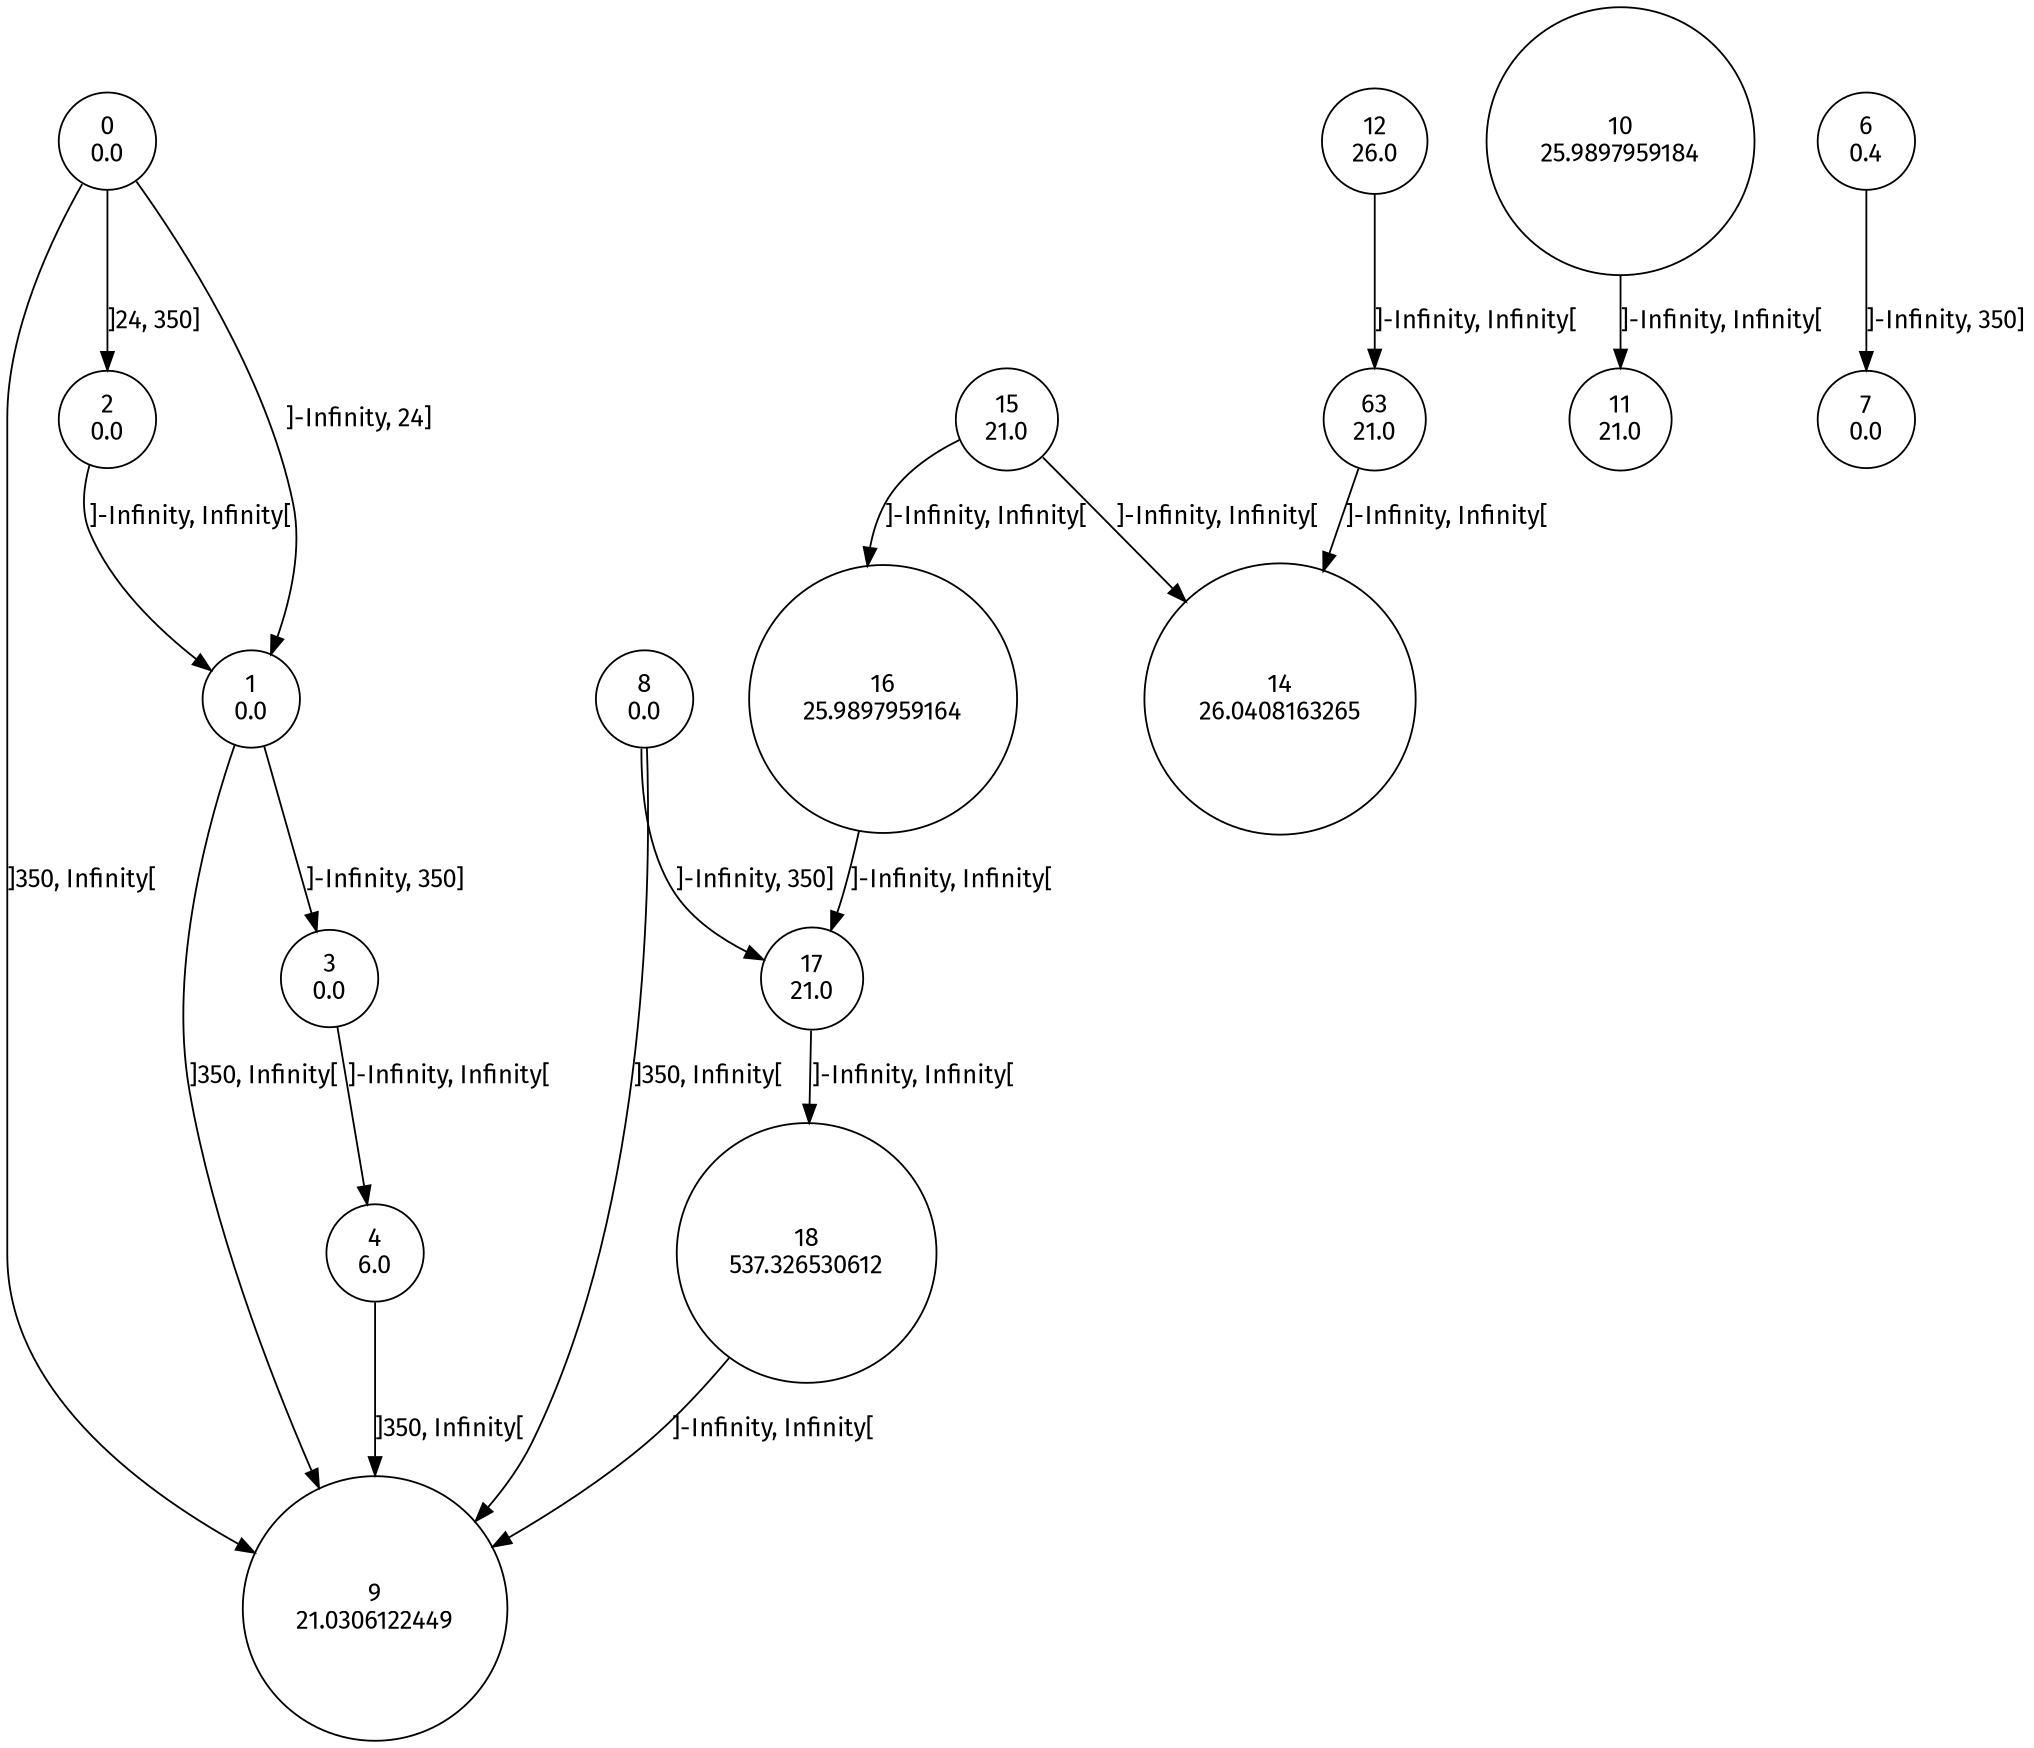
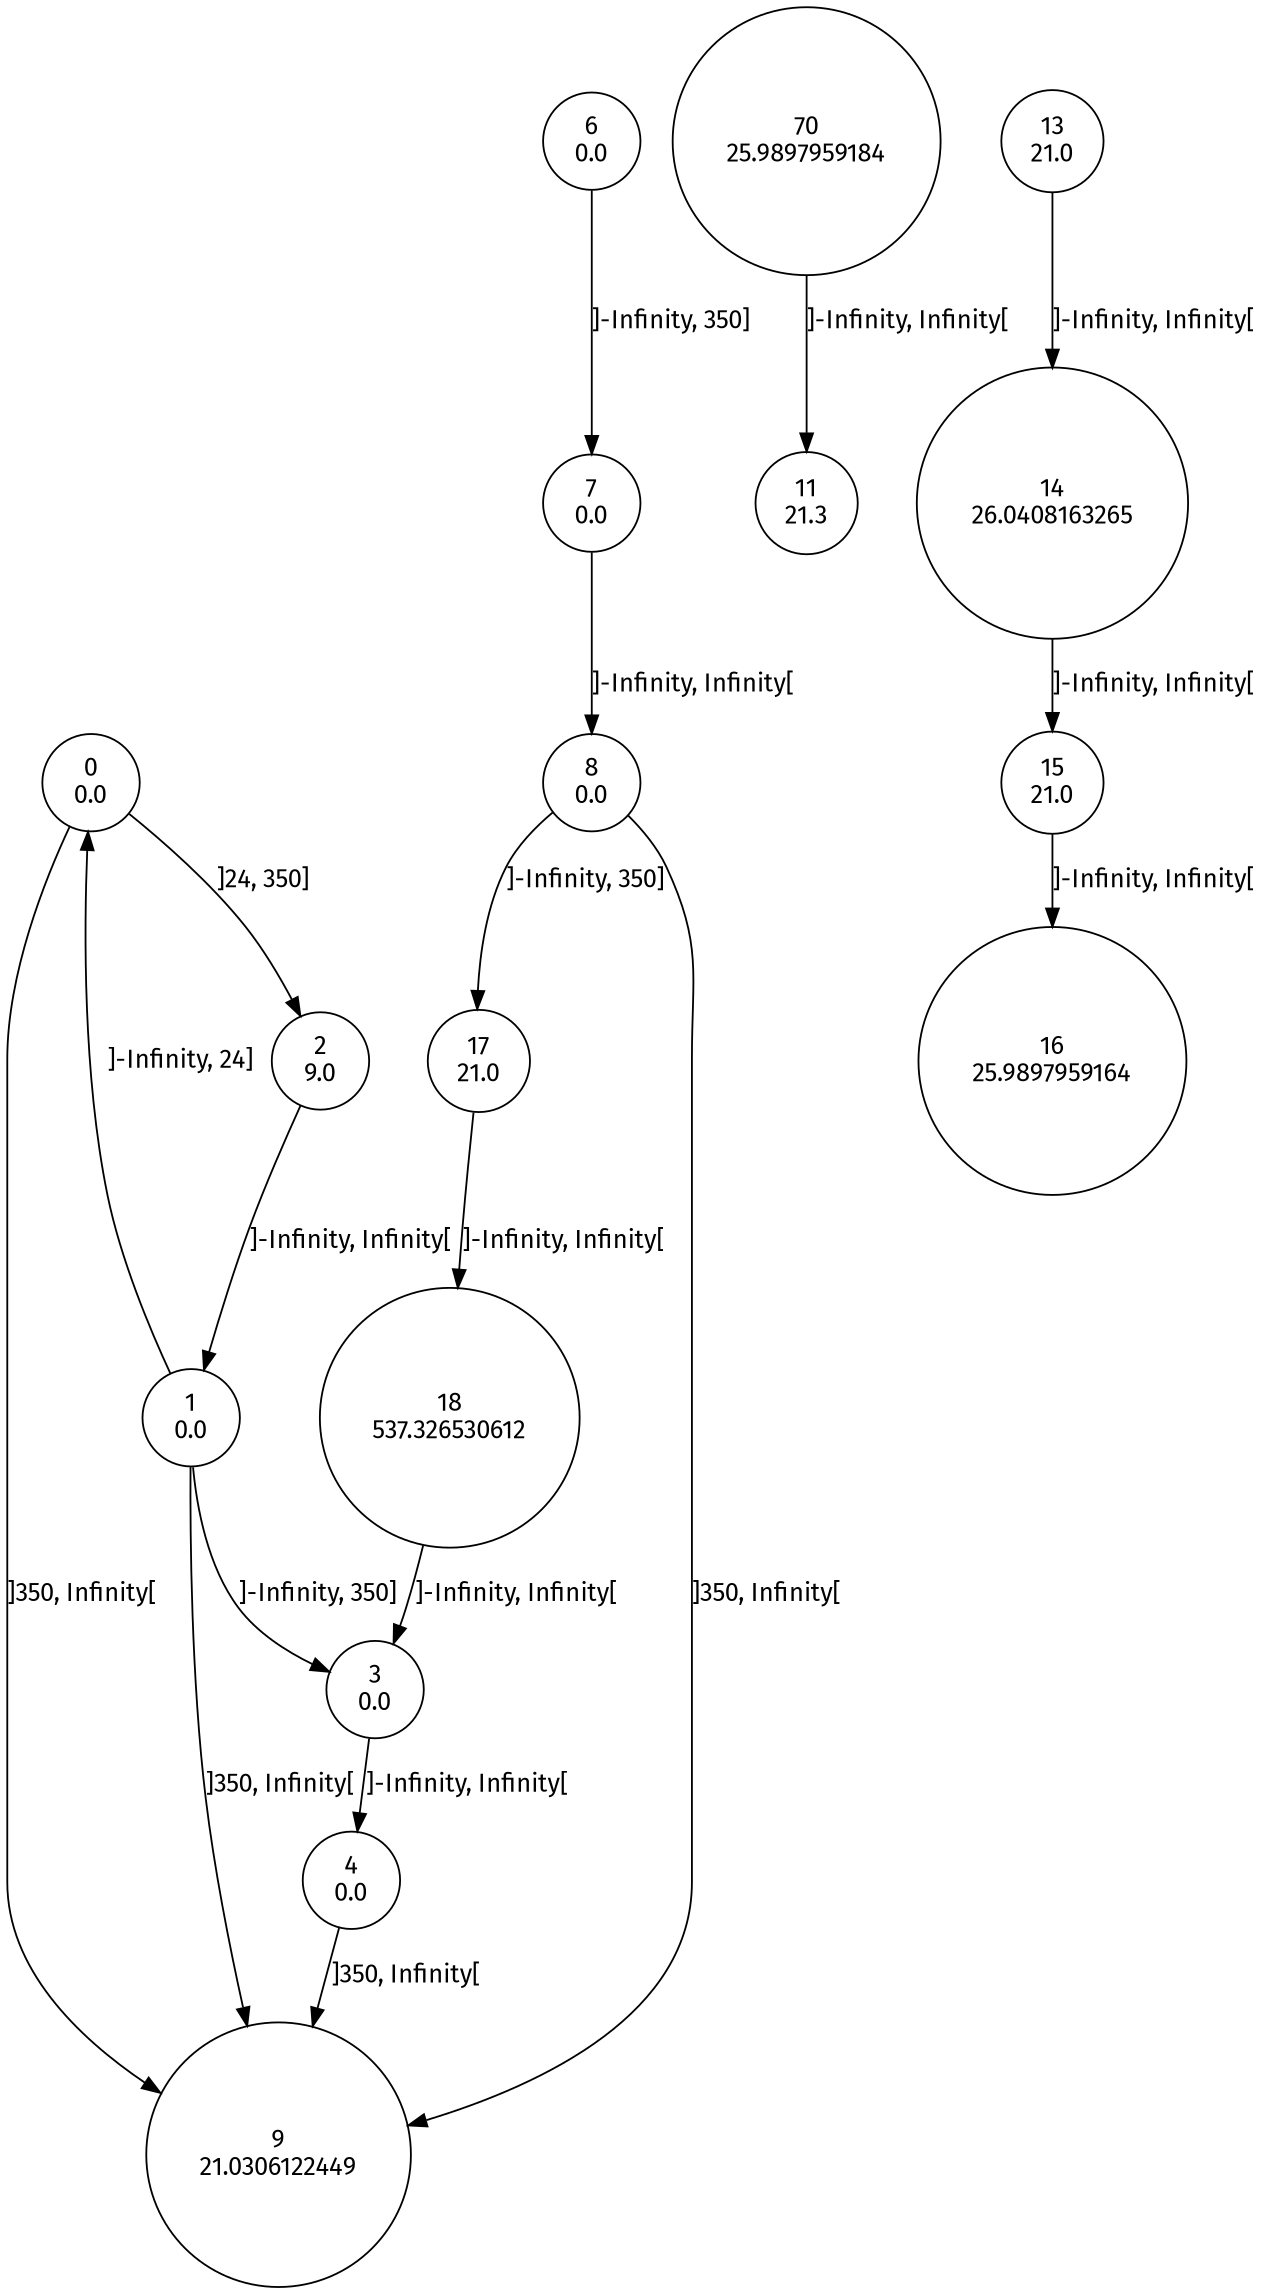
(1375, 141) -> none
(1621, 141) -> (807, 141)
(1866, 141) -> (592, 141)
(259, 397) -> (95, 1118)
(107, 419) -> (320, 1061)
(1375, 419) -> (1052, 141)
(1621, 419) -> (807, 503)
(1108, 523) -> (1052, 676)
none -> (592, 634)
(849, 872) -> none
(375, 1253) -> (351, 1880)
(628, 1458) -> (412, 1586)
